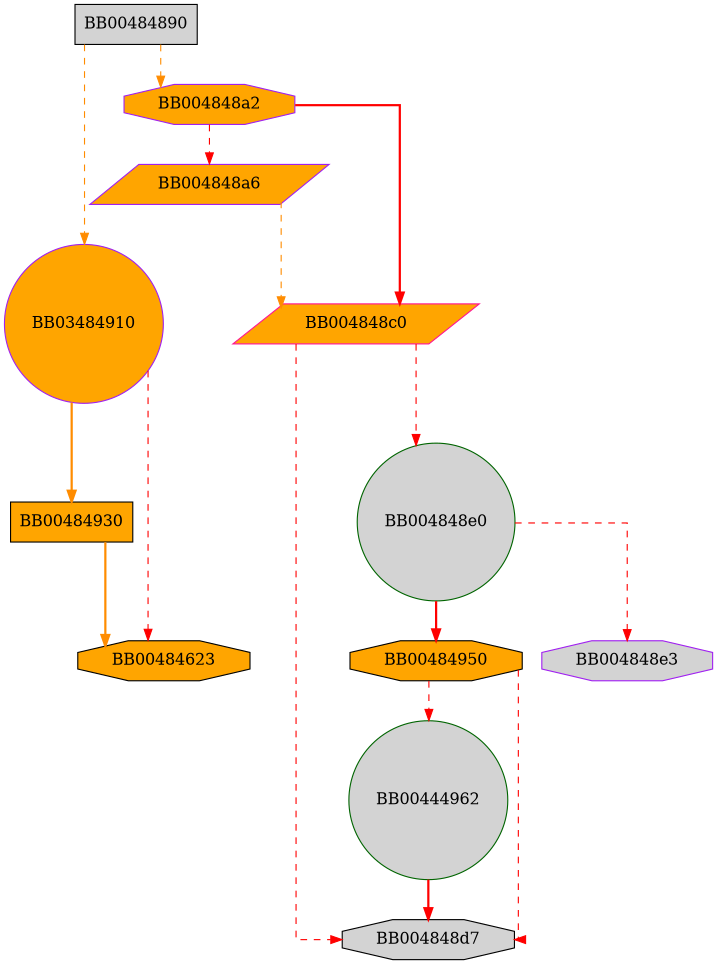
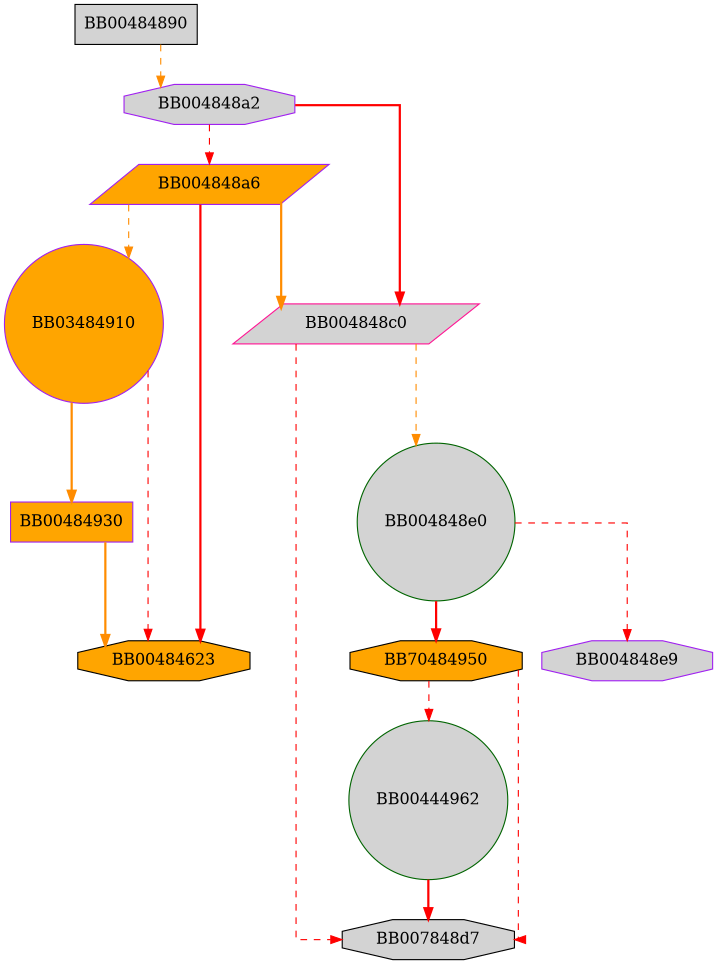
(209, 104) -> (209, 104)
(85, 139) -> (129, 226)
(281, 249) -> (281, 249)
(356, 324) -> (356, 324)
(416, 389) -> (416, 389)
none -> (200, 417)
(72, 522) -> (72, 522)
(436, 661) -> (436, 661)
(627, 661) -> (627, 661)
(428, 940) -> (428, 940)
